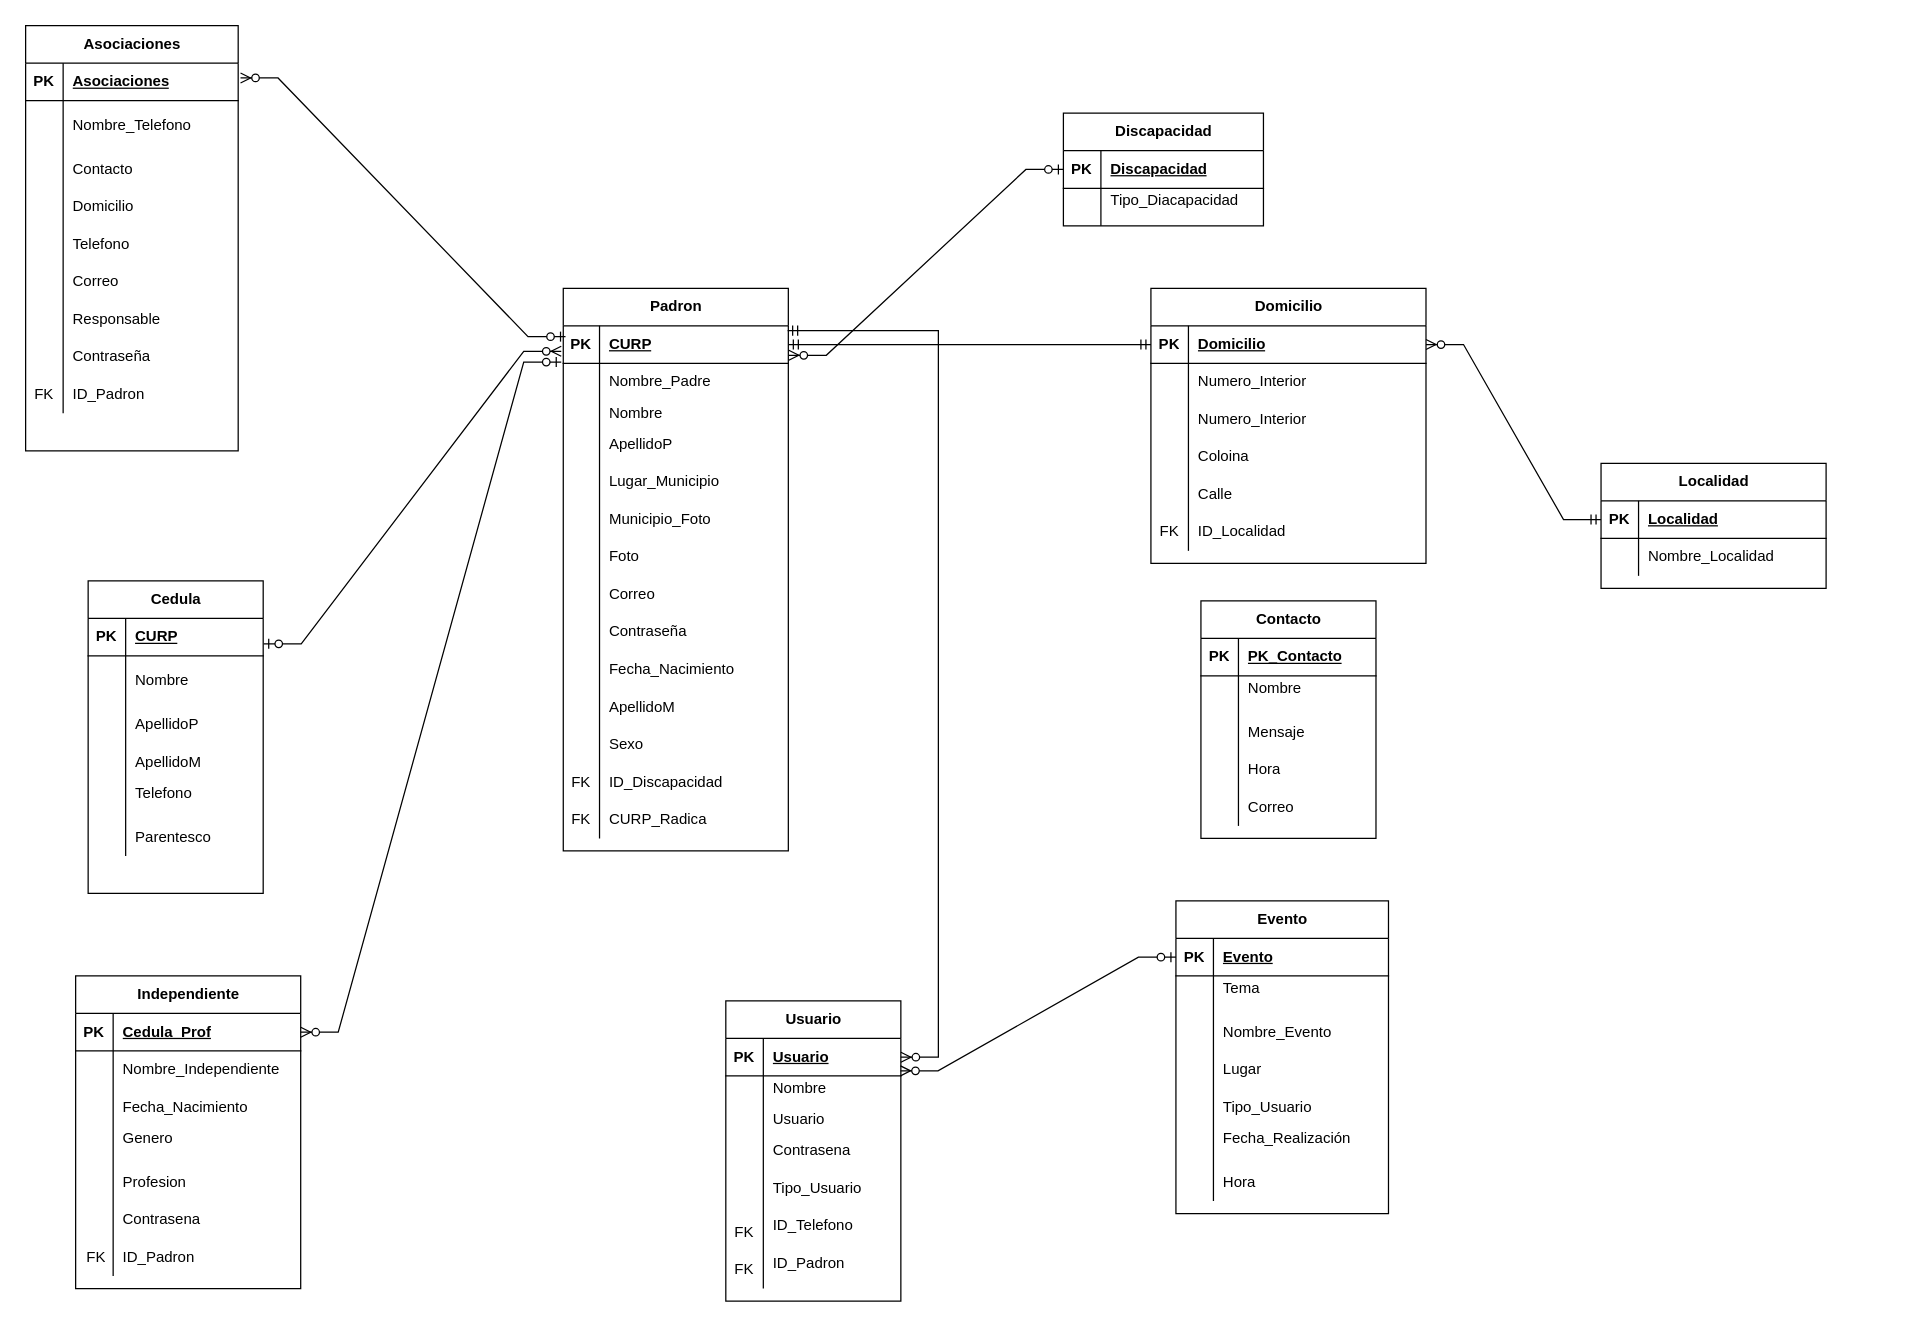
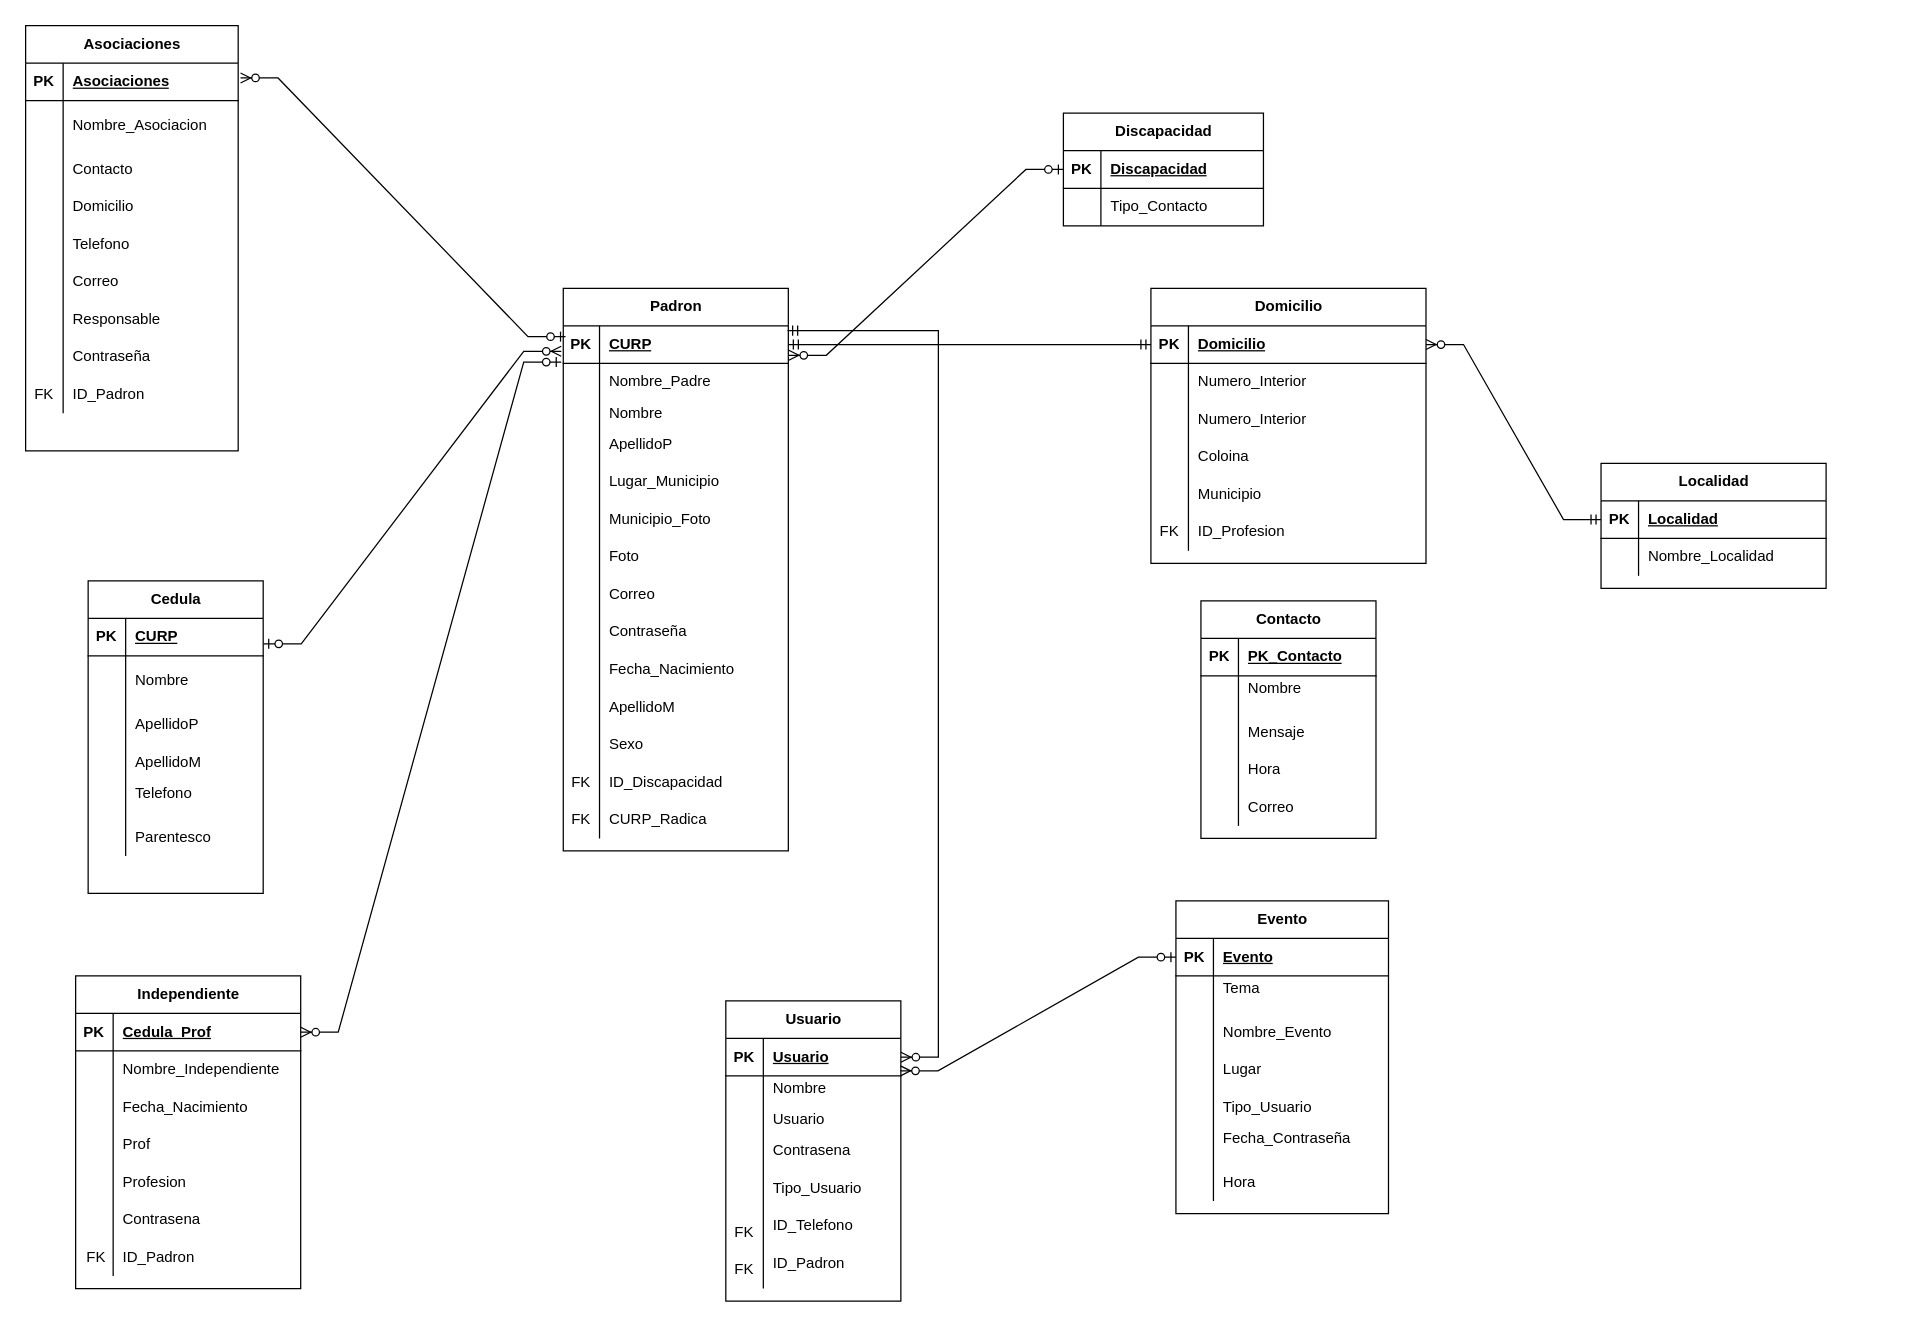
(134, 126) -> (141, 126)
(1176, 207) -> (1163, 207)
(1215, 494) -> (1230, 494)
(1245, 532) -> (1247, 532)
(148, 1144) -> (140, 1144)
(1289, 1144) -> (1290, 1144)
